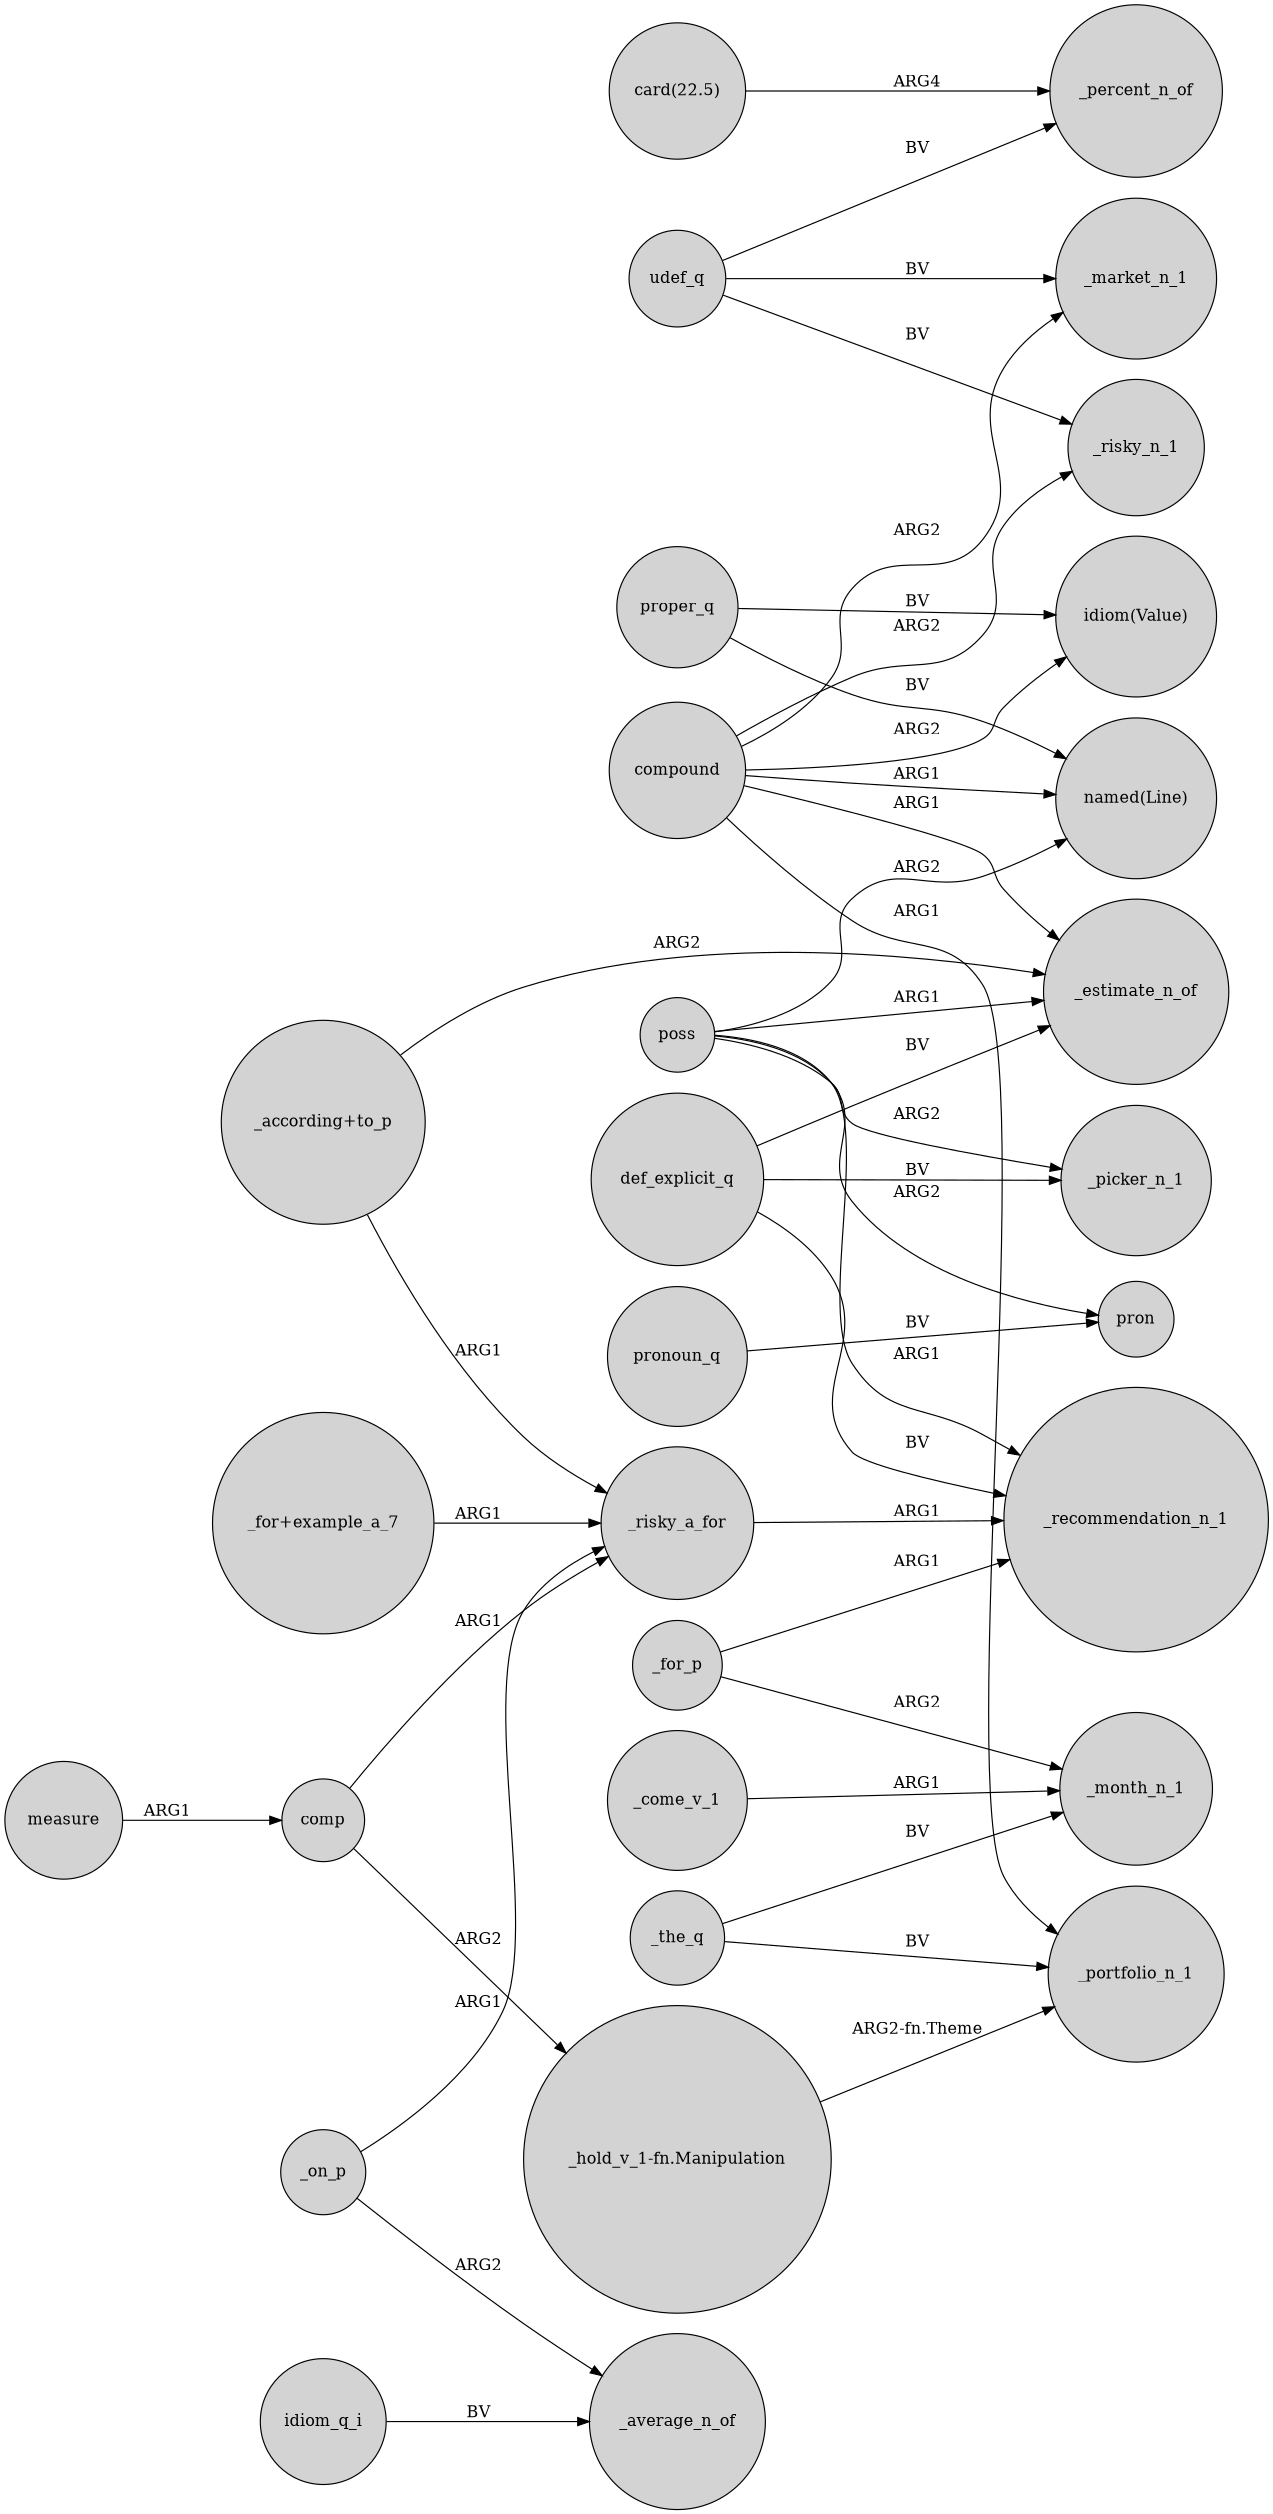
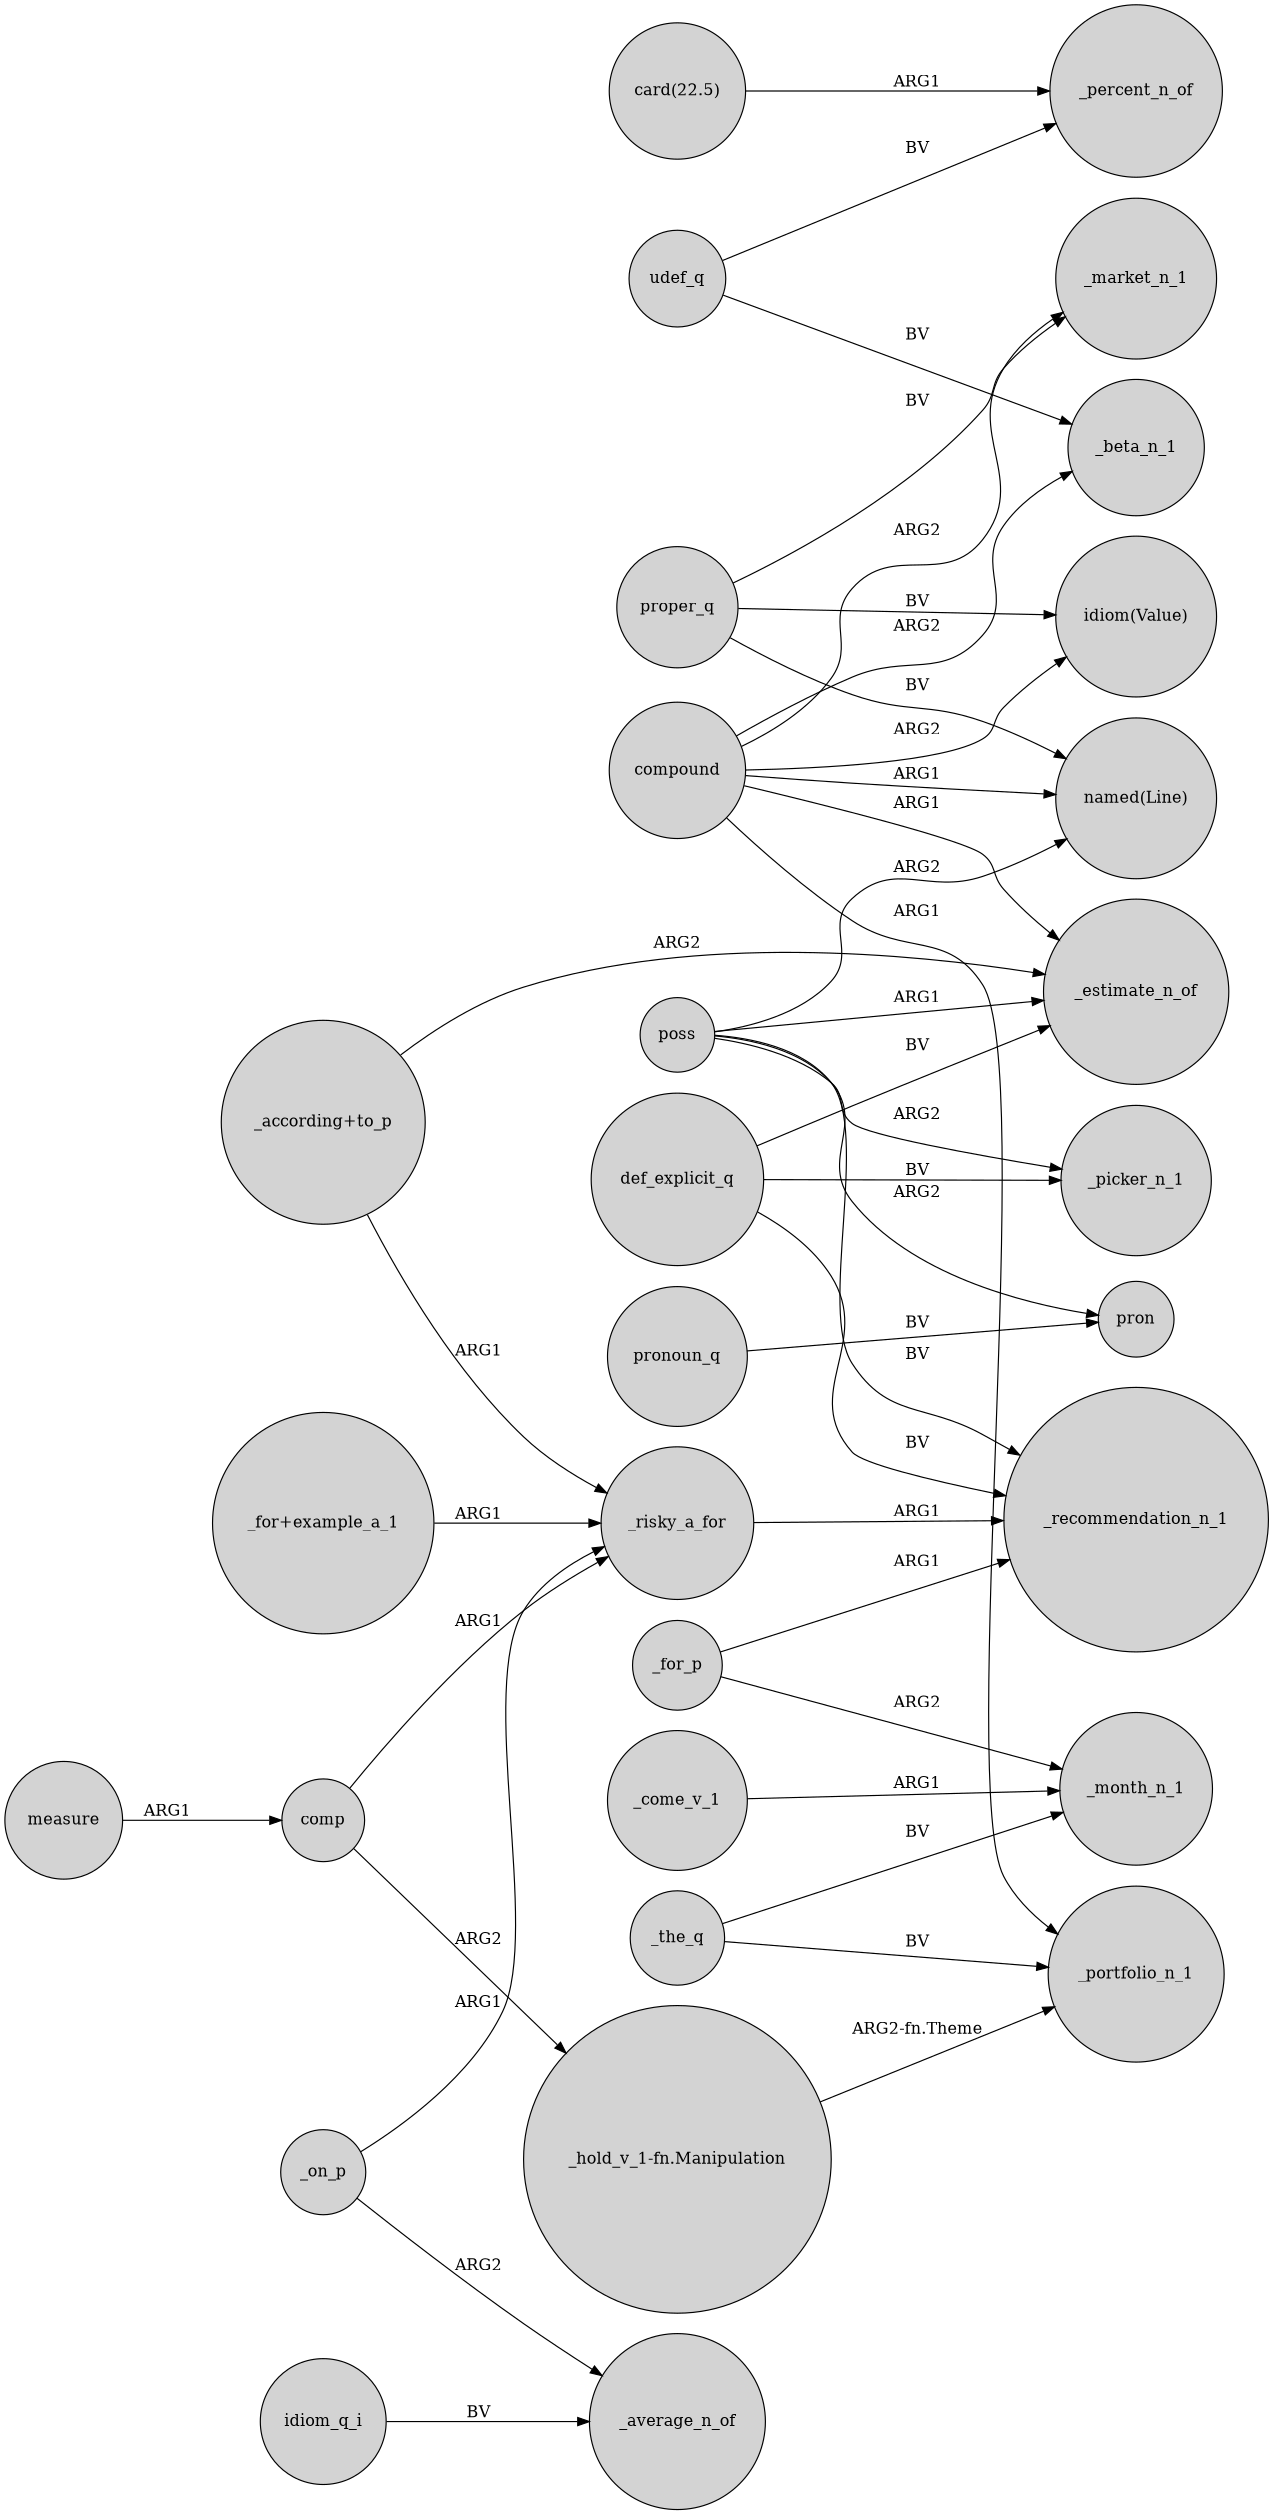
(917, 82) -> (917, 82)
(885, 279) -> (913, 474)
(1136, 448) -> (1136, 448)
(917, 1355) -> (917, 1355)
(323, 1523) -> (323, 1523)
